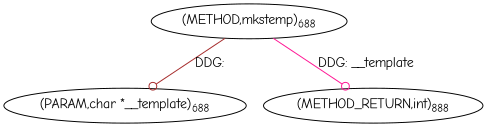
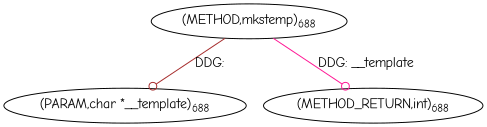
(441, 104) -> (441, 104)
